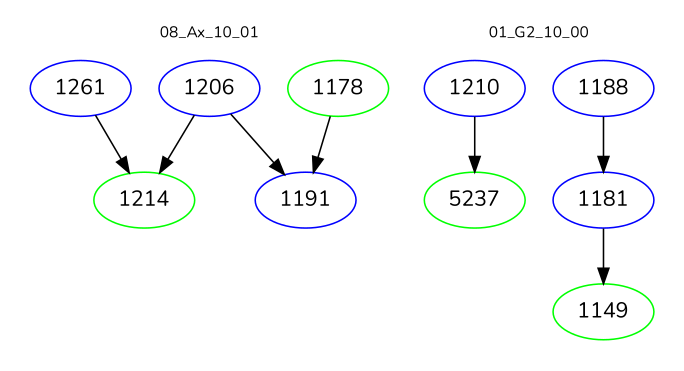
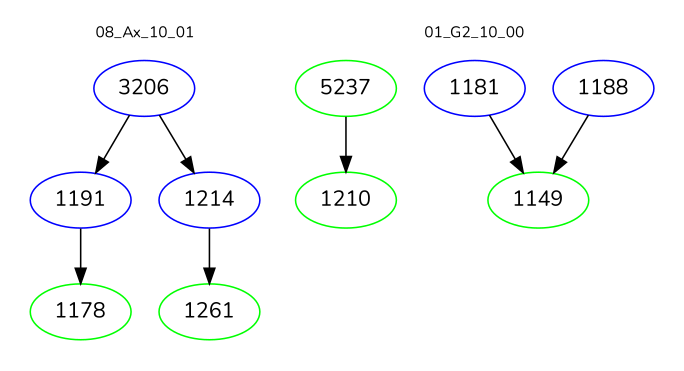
(81, 88) -> (209, 312)
(209, 88) -> (144, 88)
(475, 88) -> (346, 200)
(108, 137) -> (209, 248)
(324, 137) -> (81, 248)
(475, 137) -> (346, 137)
(603, 137) -> (575, 137)
(144, 200) -> (209, 200)
